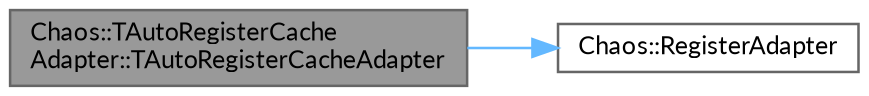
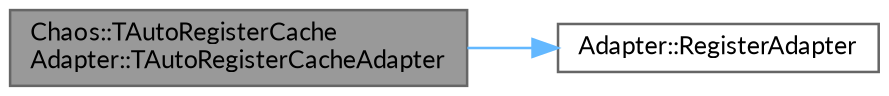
(708, 48) -> (718, 48)
